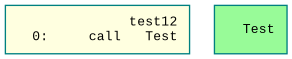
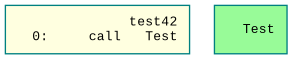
(97, 30) -> (97, 30)
